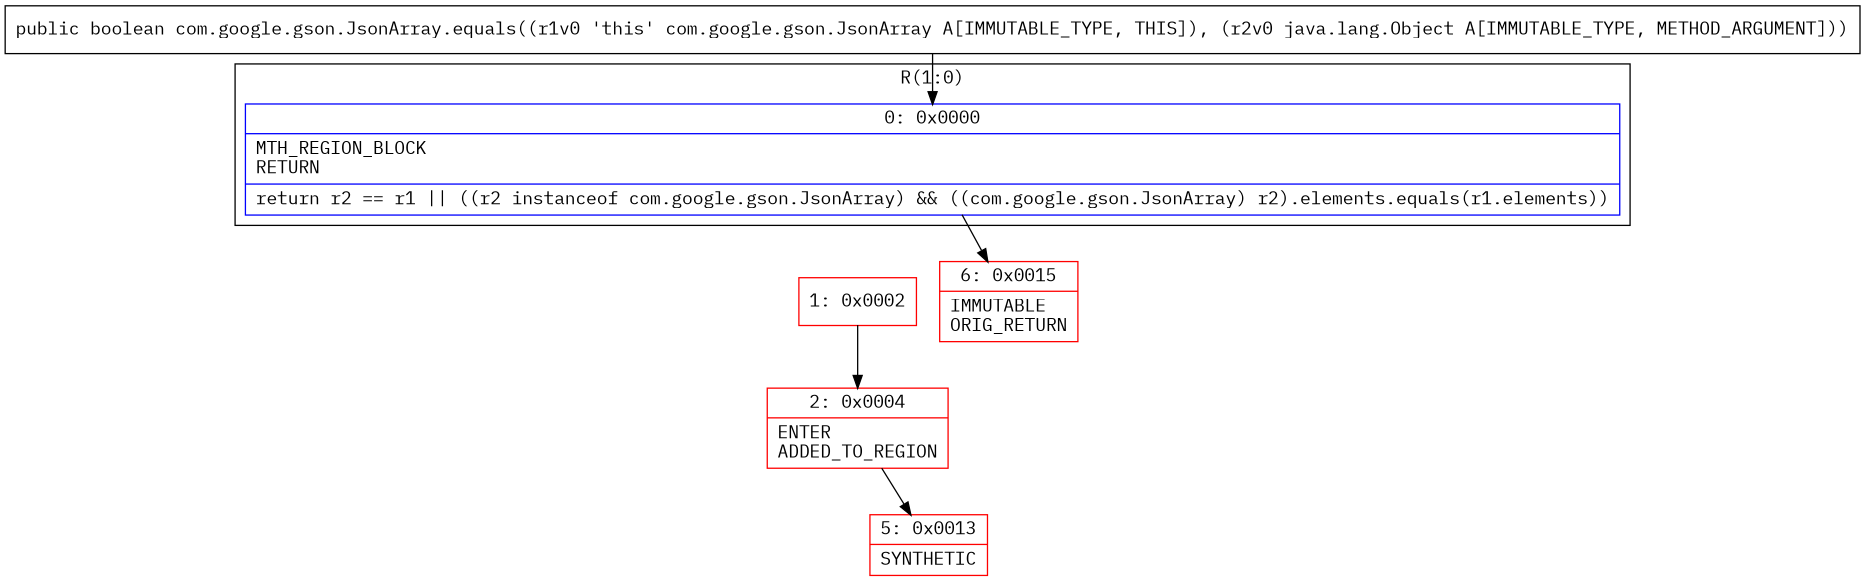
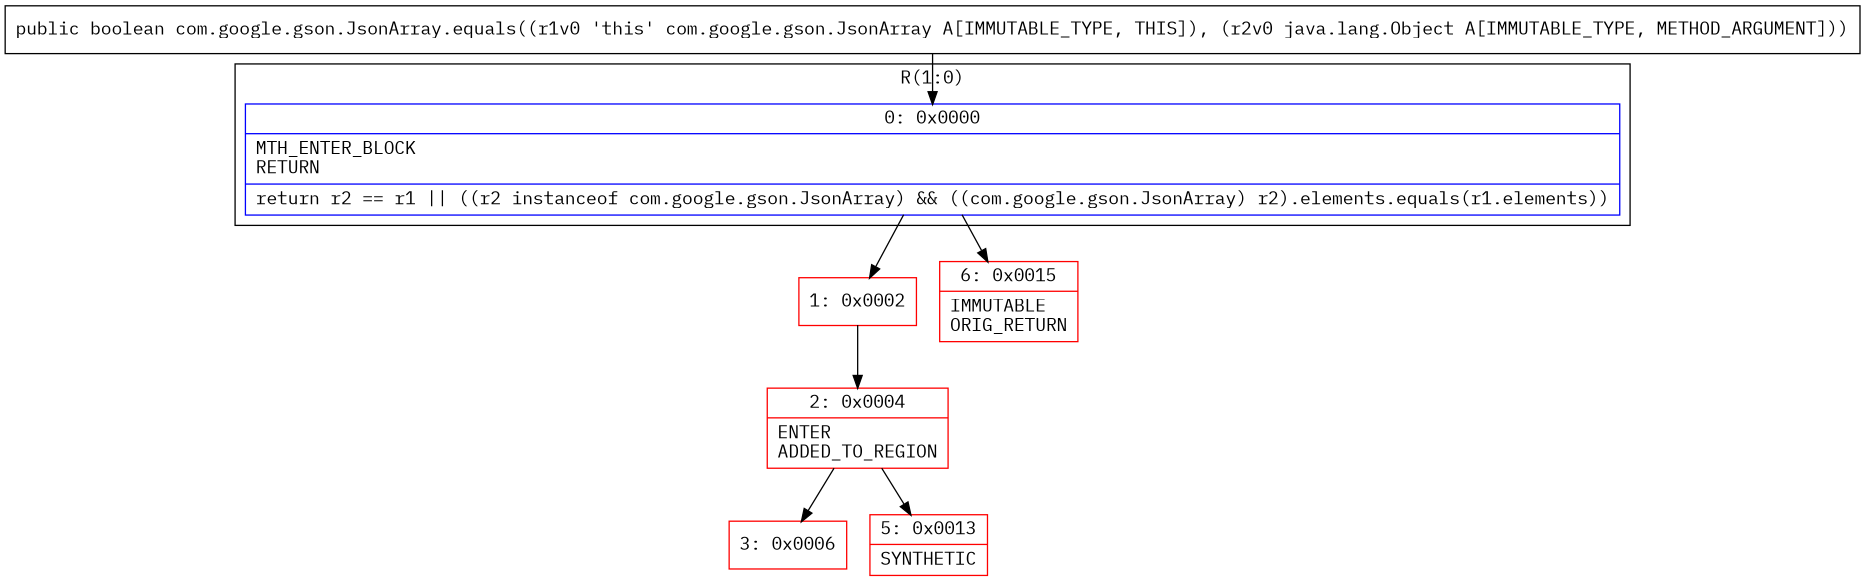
(342, 149) -> (336, 149)
none -> (890, 241)
none -> (788, 545)
